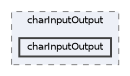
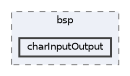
(65, 21) -> (65, 21)
